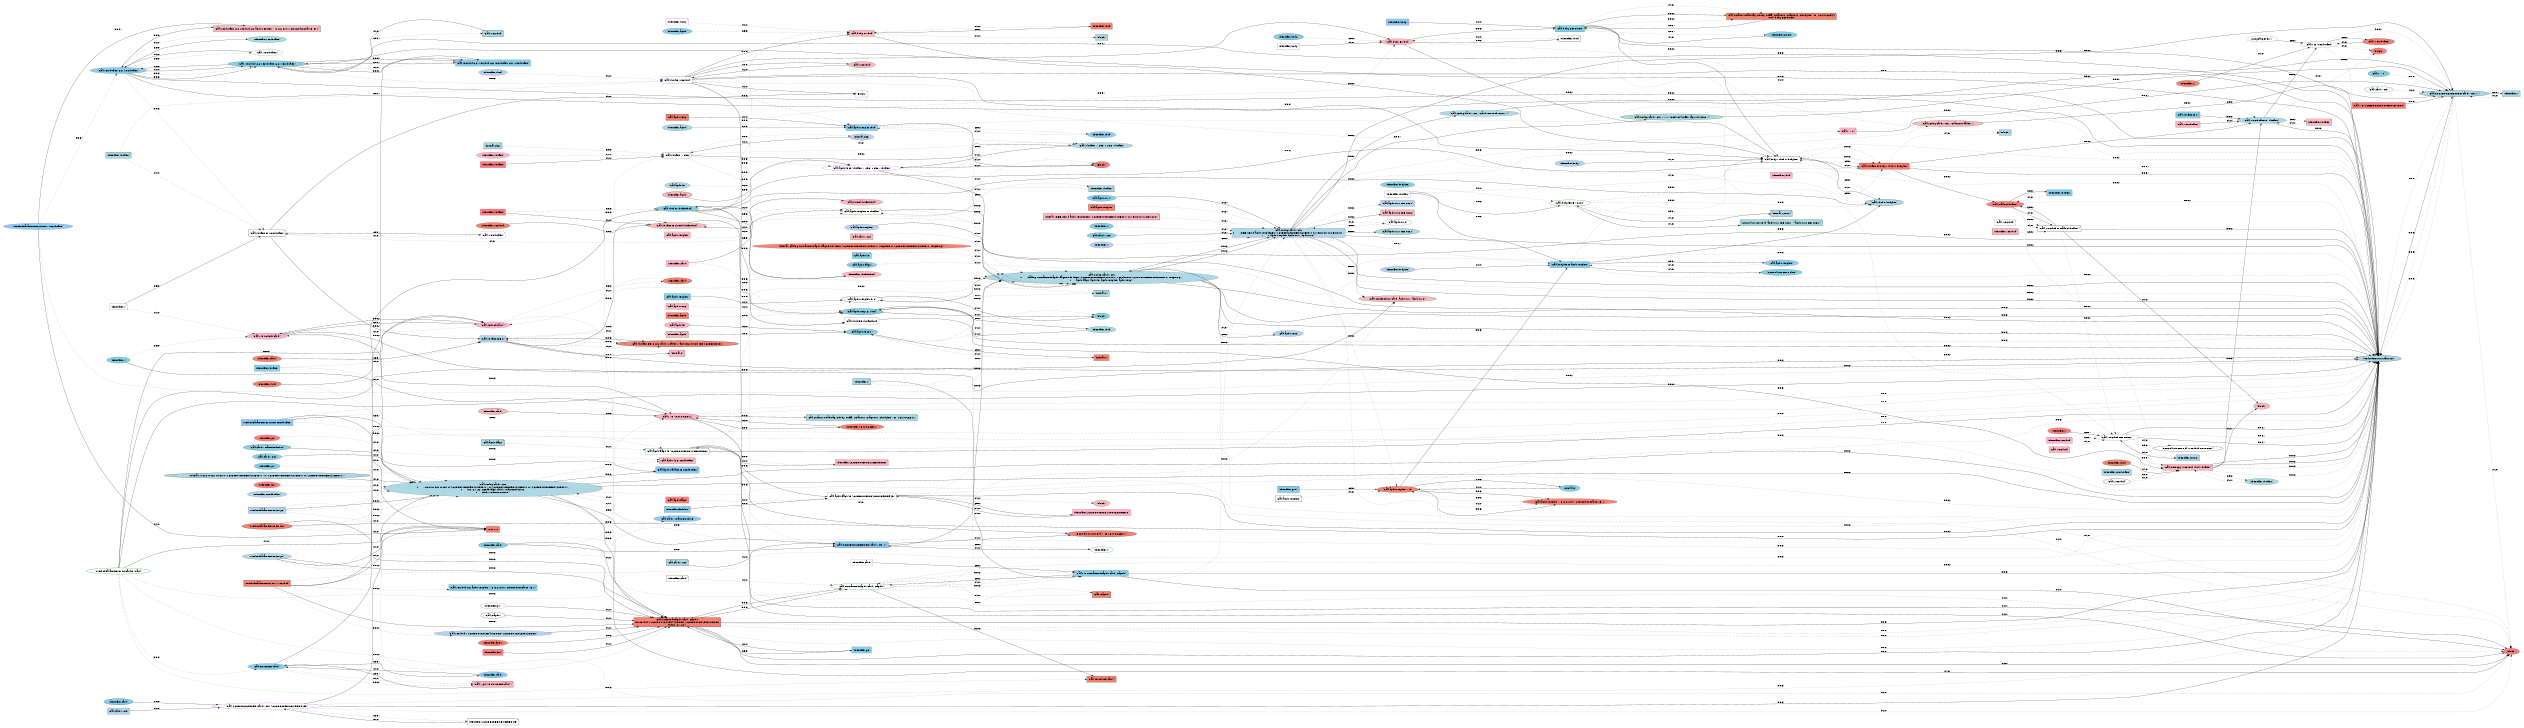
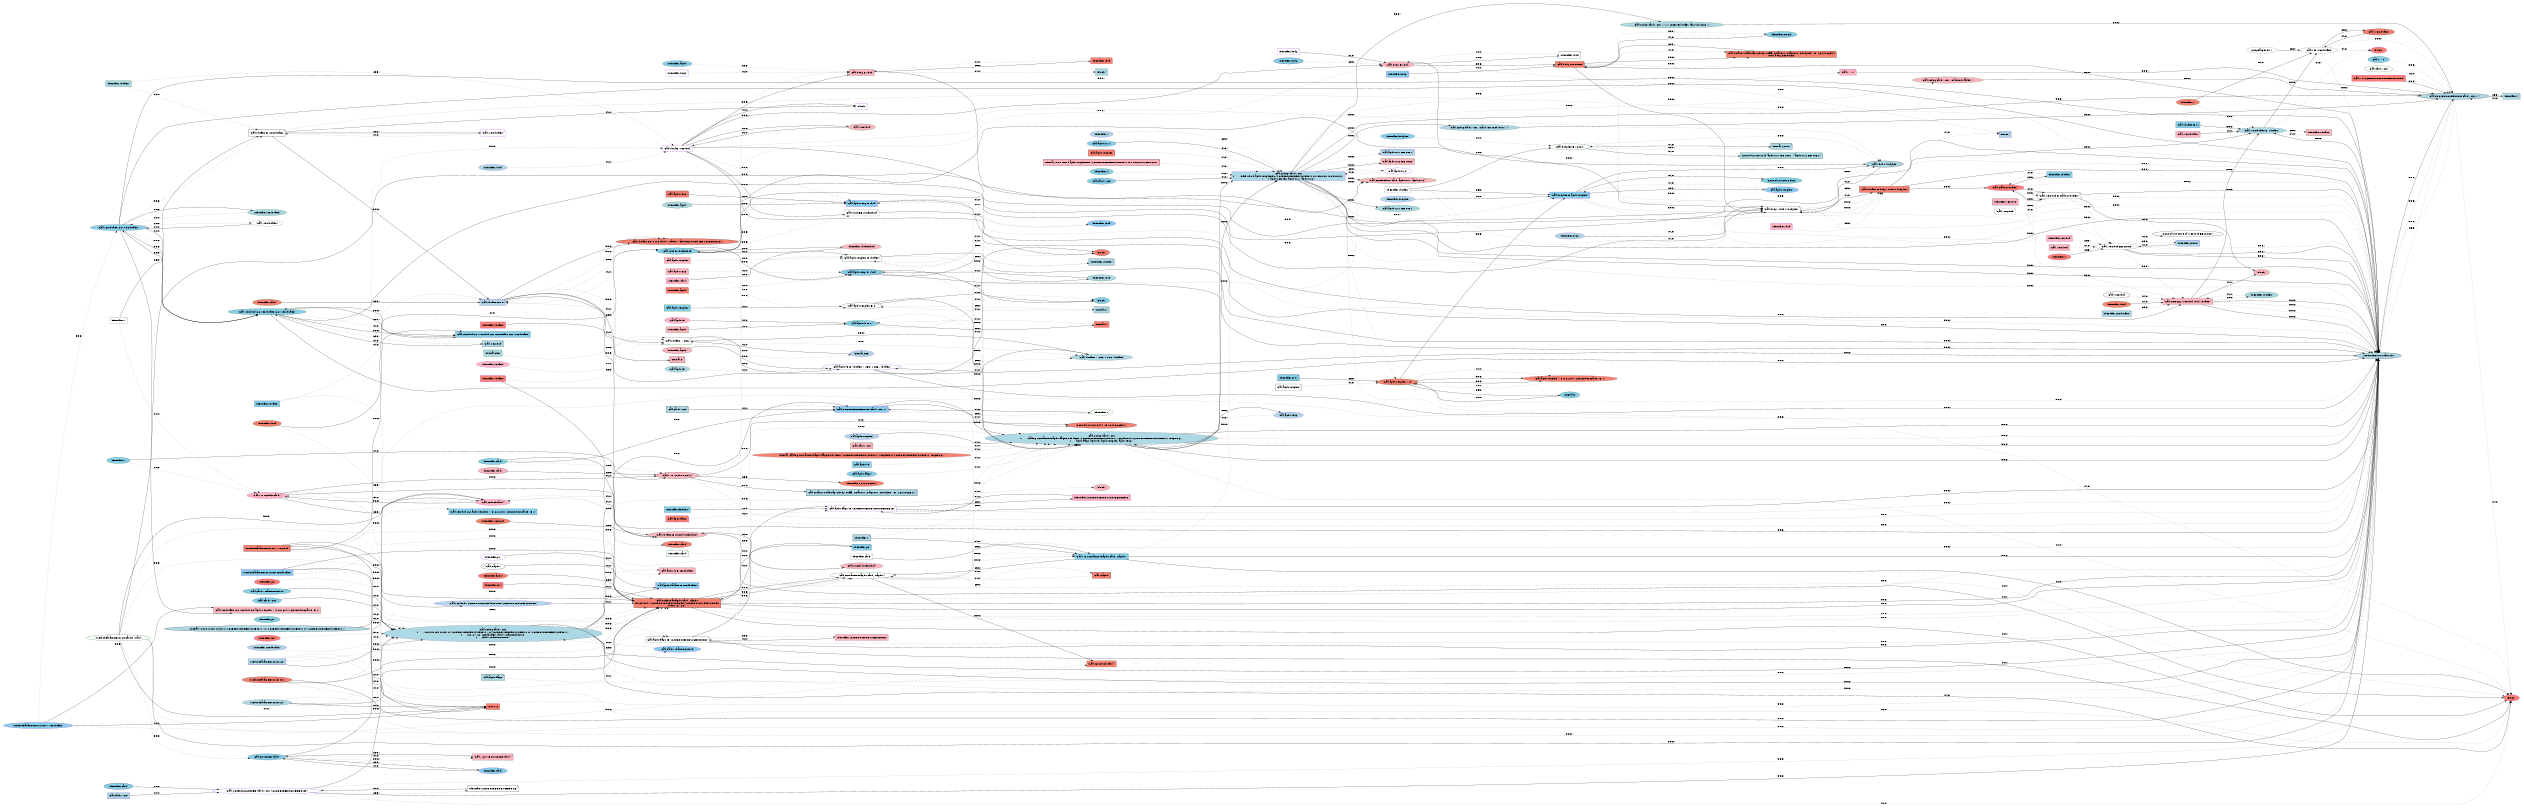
(1570, 29) -> (1570, 64)
(760, 162) -> (752, 362)
(769, 423) -> none
(358, 625) -> (377, 568)
